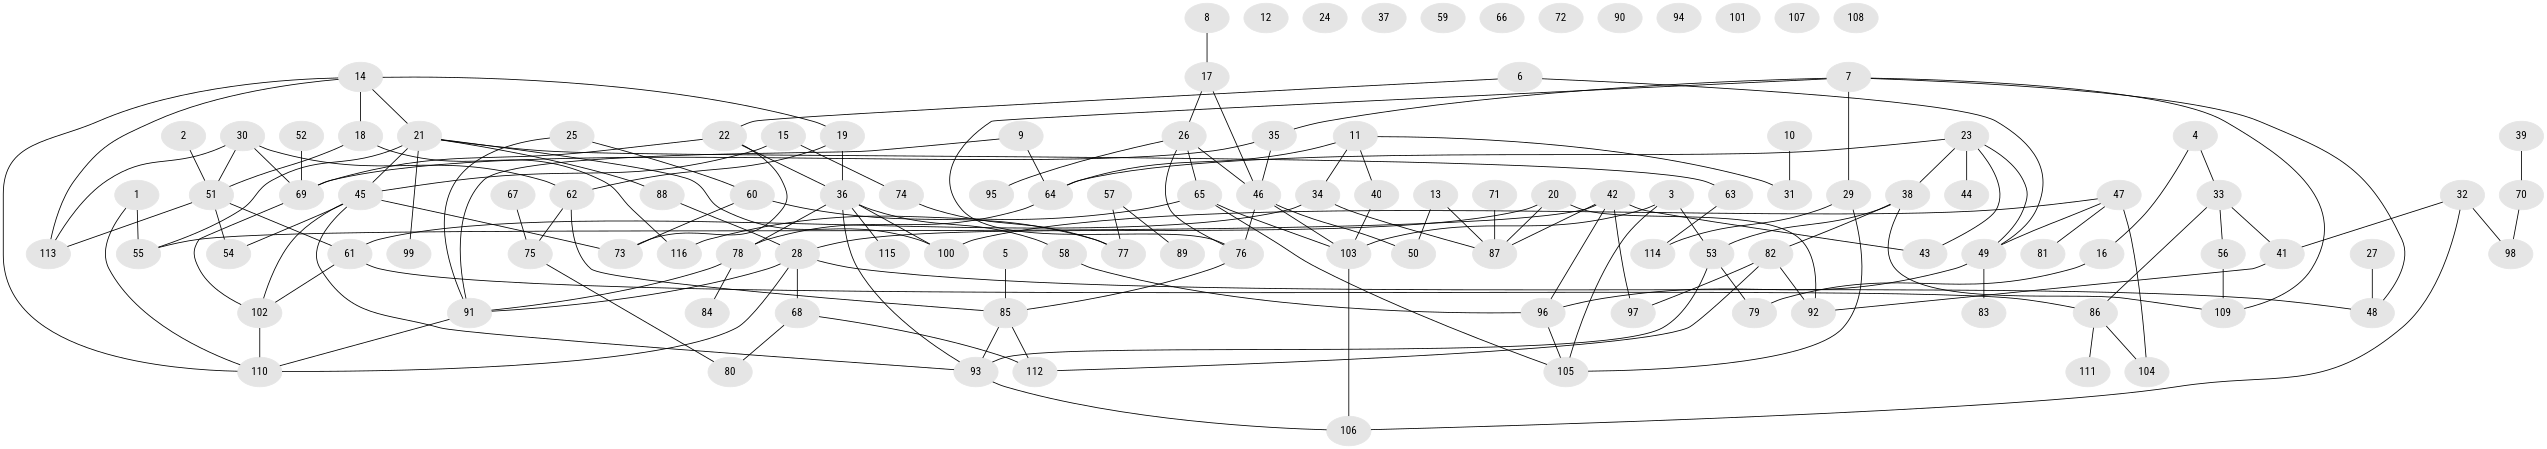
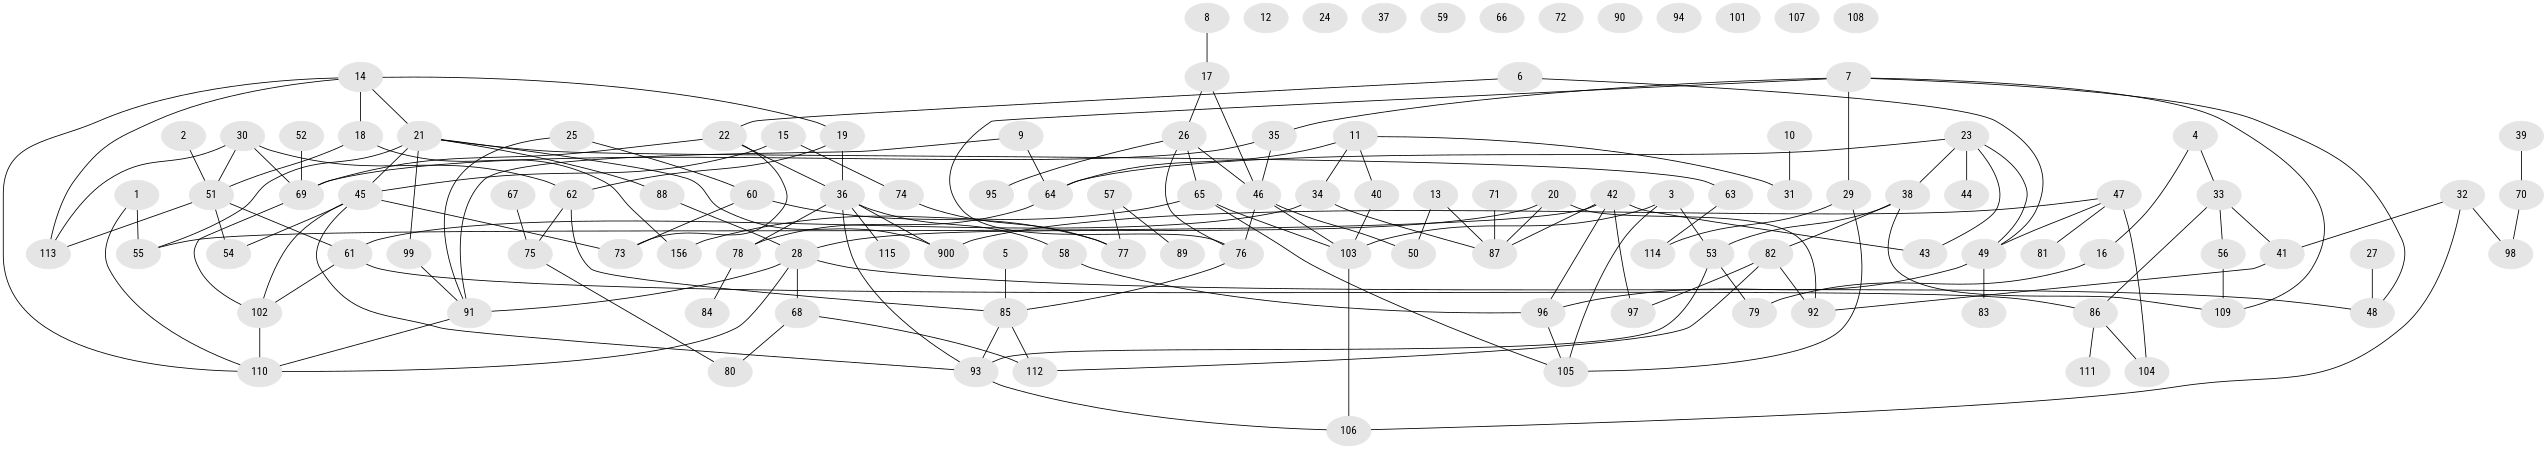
(679, 254) -> (679, 254)
(946, 254) -> (946, 254)
(608, 293) -> (439, 284)
